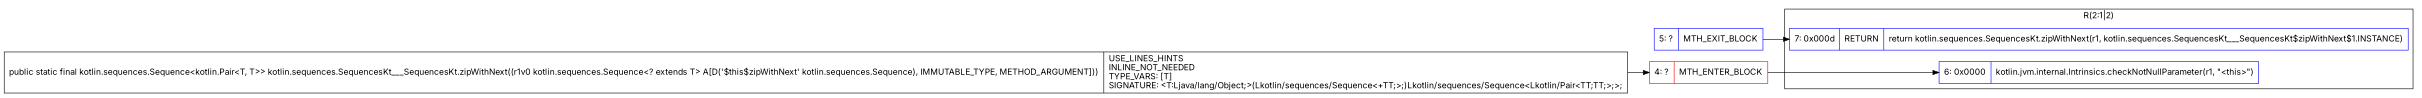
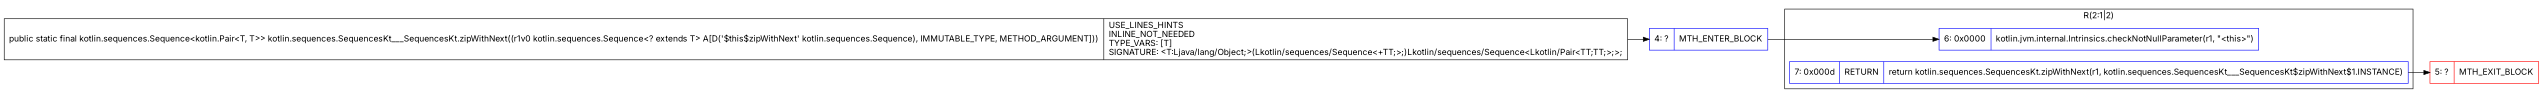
(1709, 39) -> (2484, 72)
(1773, 39) -> (2417, 72)
(1709, 72) -> (1709, 39)
